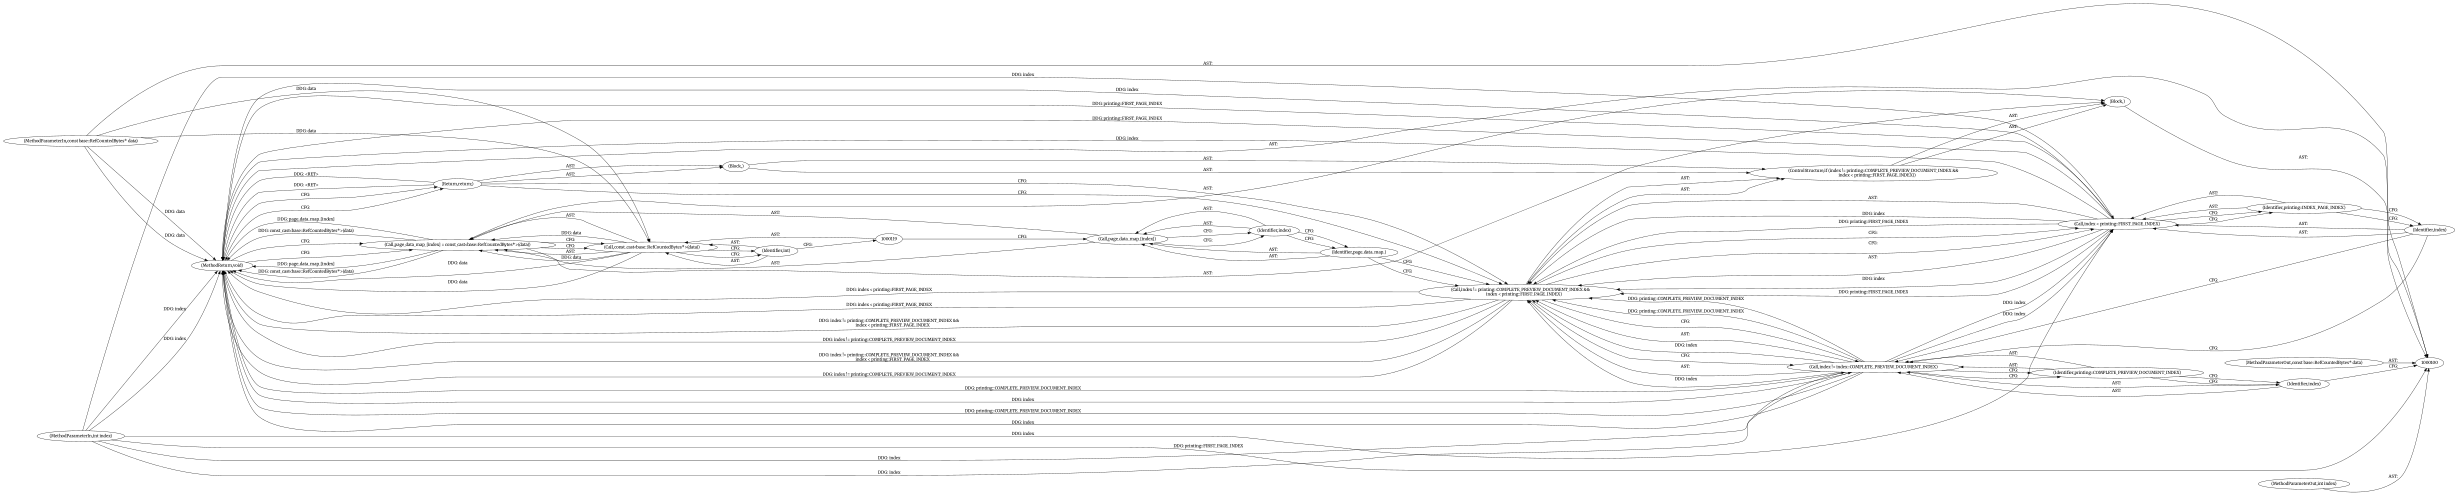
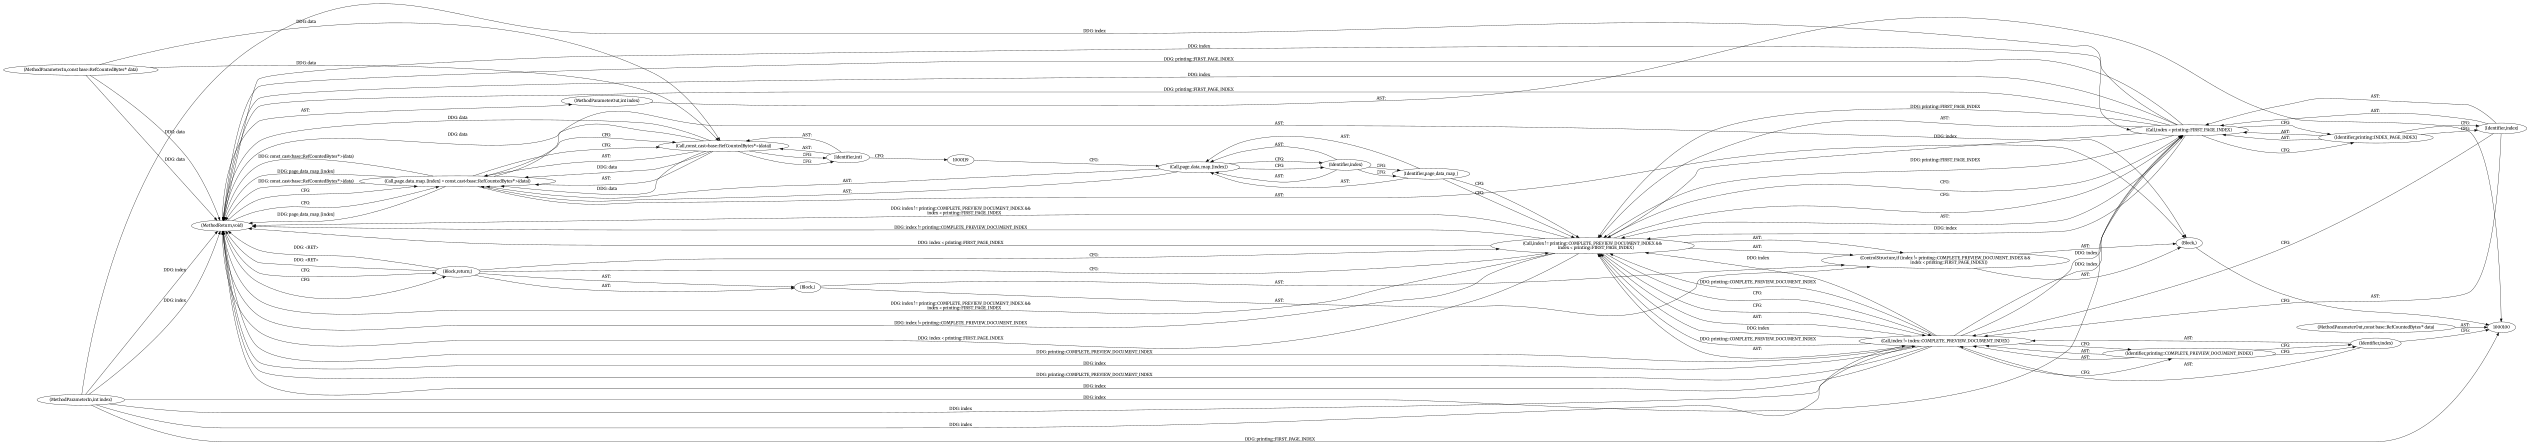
(1362, 66) -> none
(1388, 133) -> (359, 112)
(458, 184) -> (458, 272)
(782, 237) -> none
